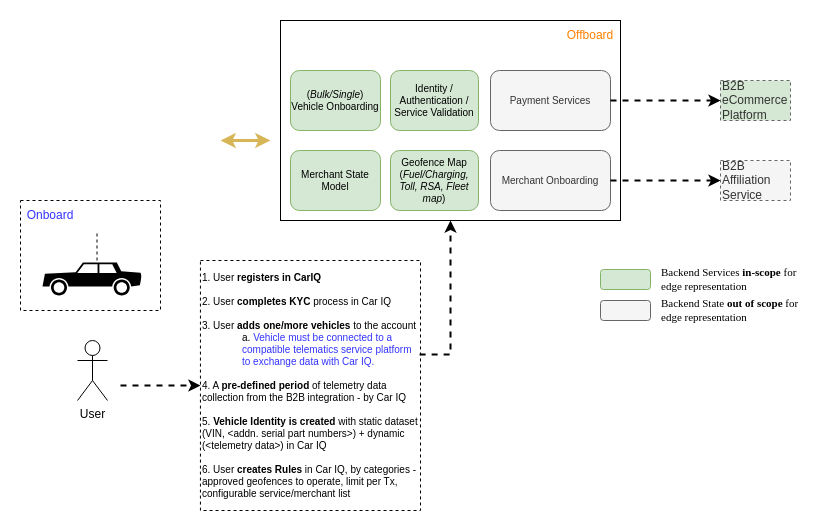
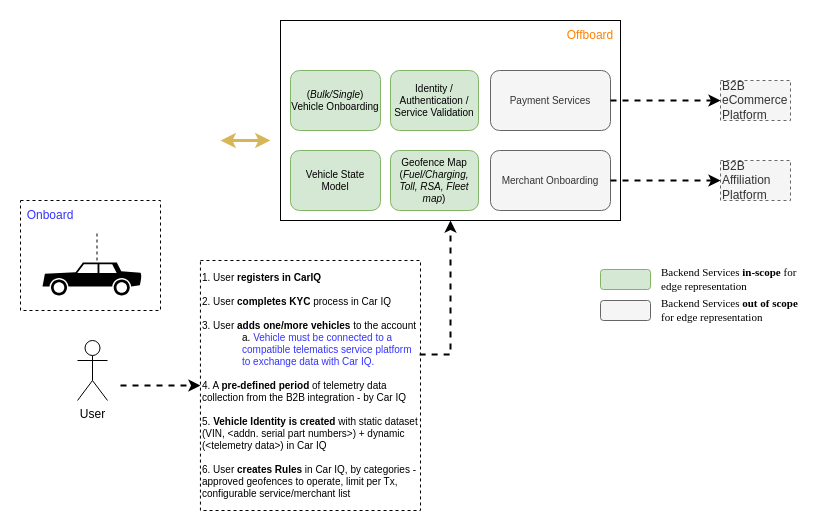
(756, 101) -> (756, 101)
(336, 181) -> (336, 181)
(757, 181) -> (757, 181)
(731, 311) -> (731, 311)
